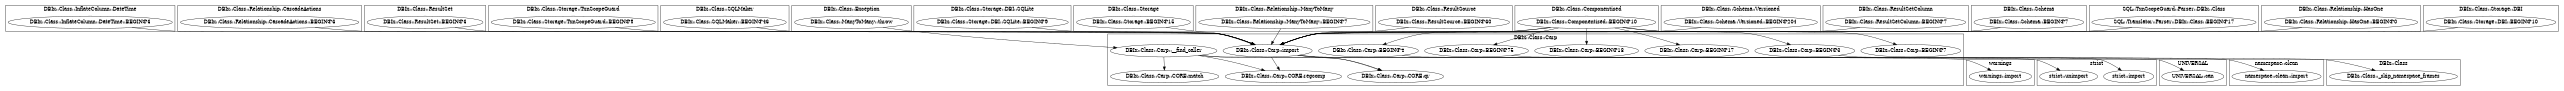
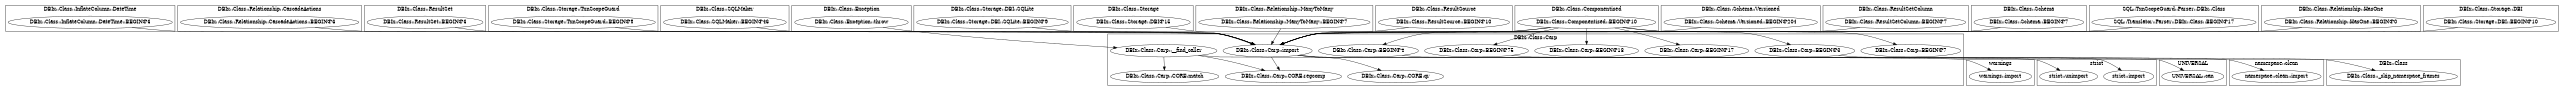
(851, 22) -> (851, 22)
(1133, 22) -> (1133, 22)
(1444, 22) -> (1444, 22)
(1290, 57) -> none
